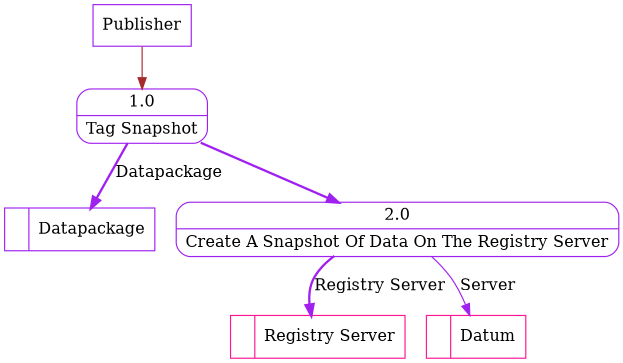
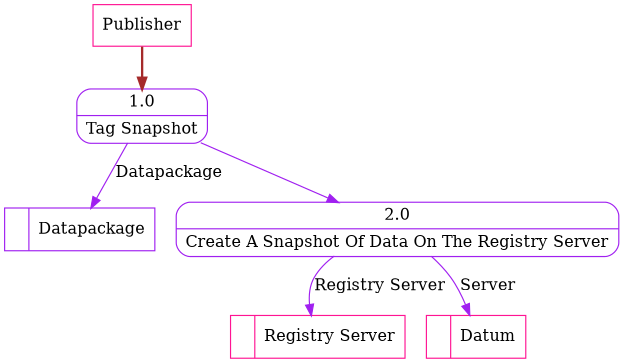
(142, 25) -> (142, 25)
(142, 62) -> (142, 62)
(264, 170) -> (264, 170)
(112, 171) -> (112, 171)
(315, 277) -> (315, 277)
